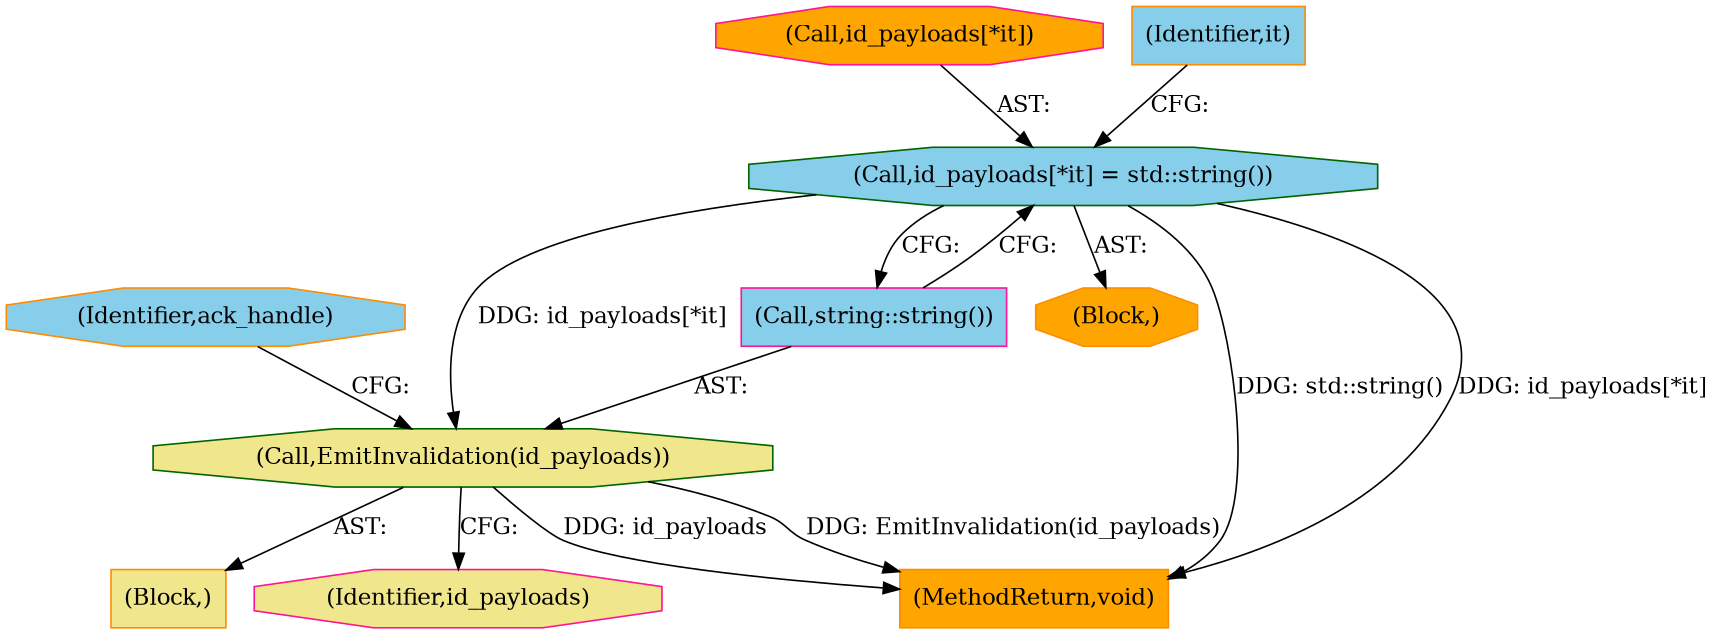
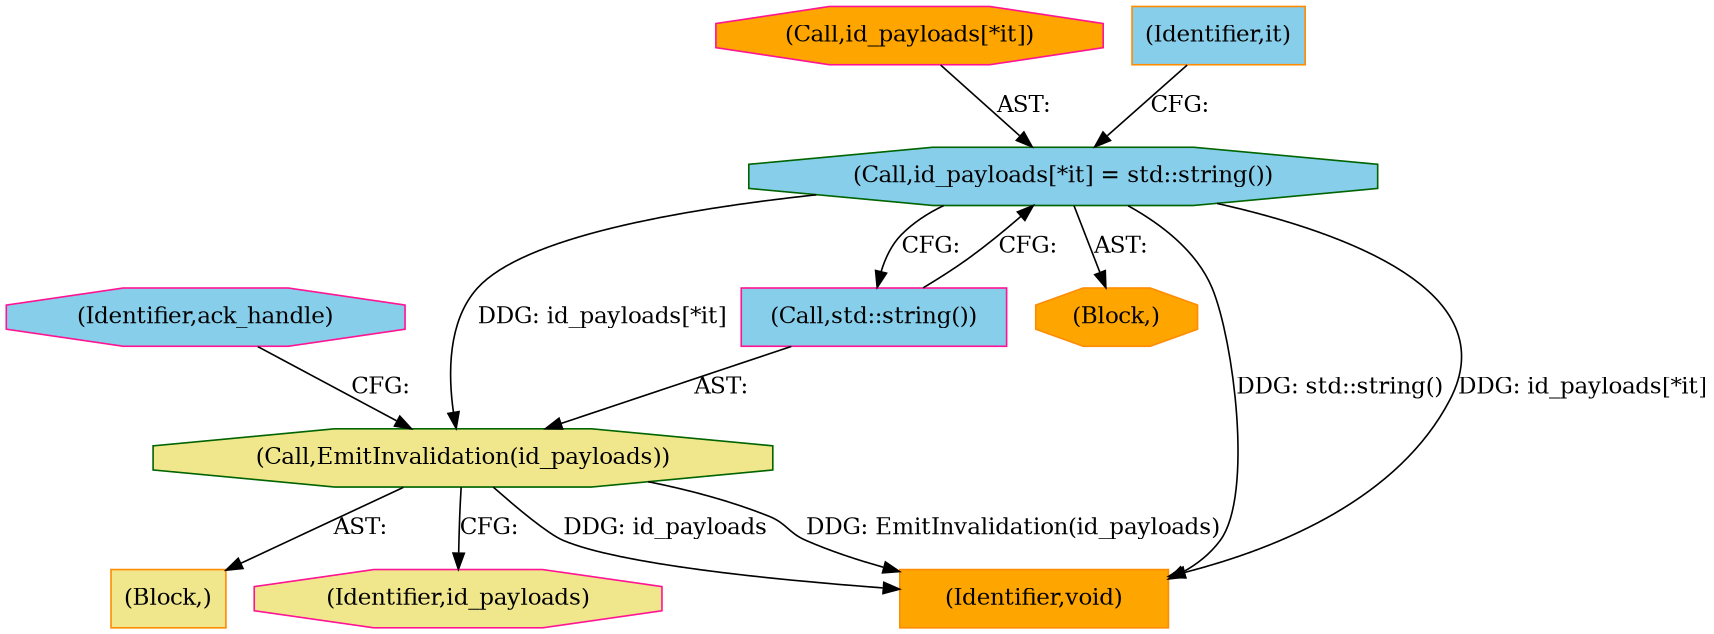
(206, 317) -> (206, 317)
(874, 317) -> (874, 317)
(1034, 599) -> (1034, 599)
